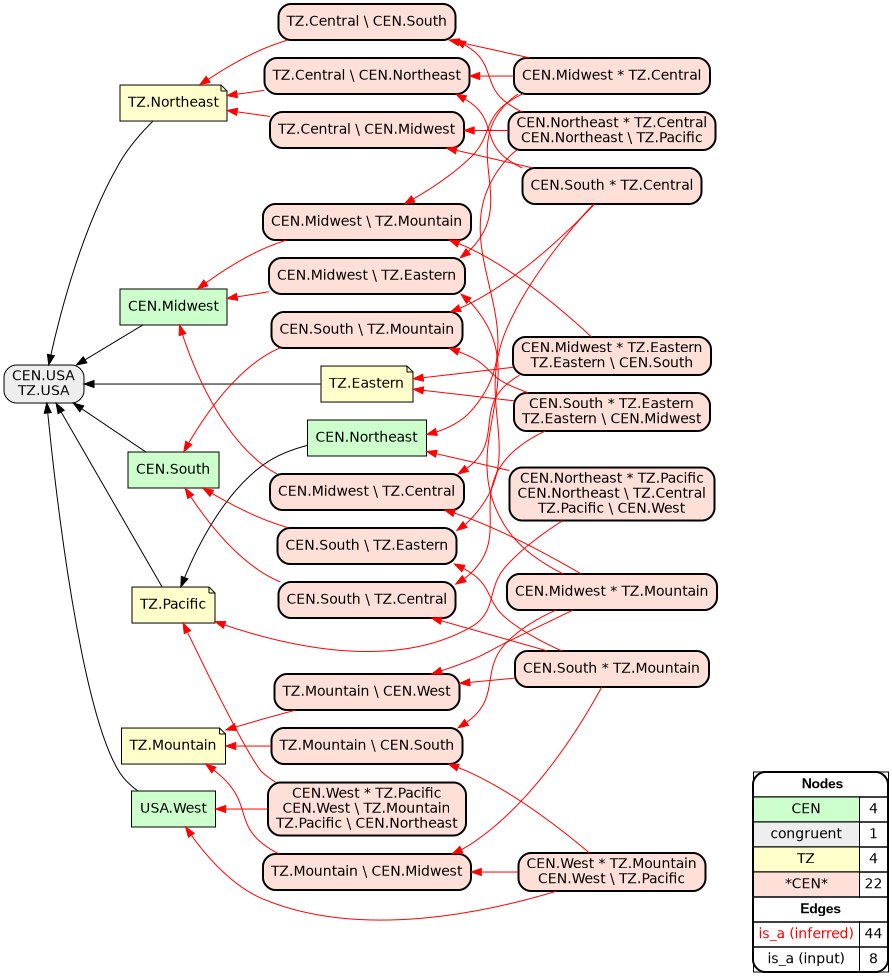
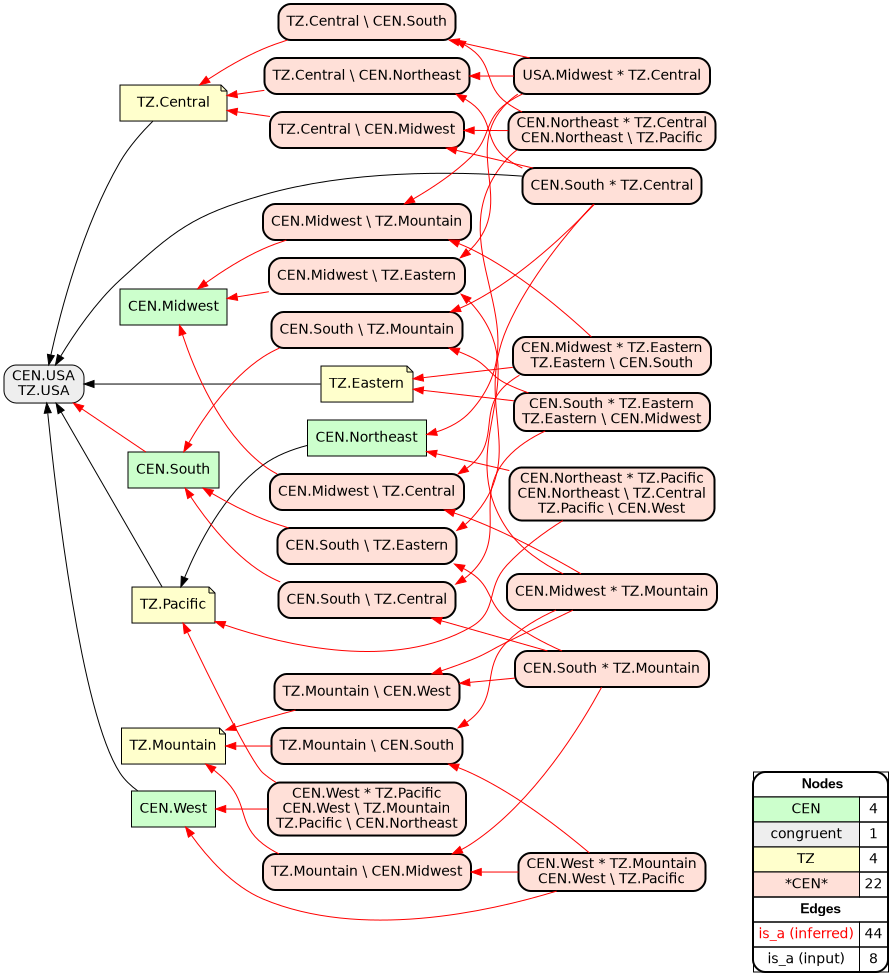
(612, 76) -> (612, 76)
(174, 103) -> (174, 103)
(114, 342) -> (261, 196)
(114, 430) -> (114, 430)
(174, 809) -> (174, 809)
